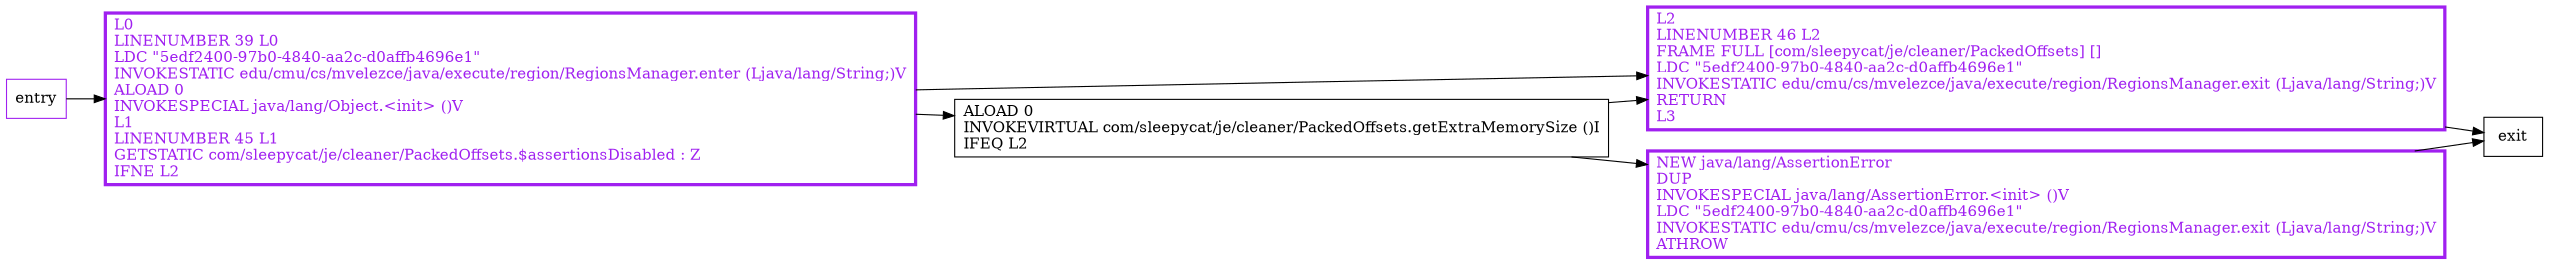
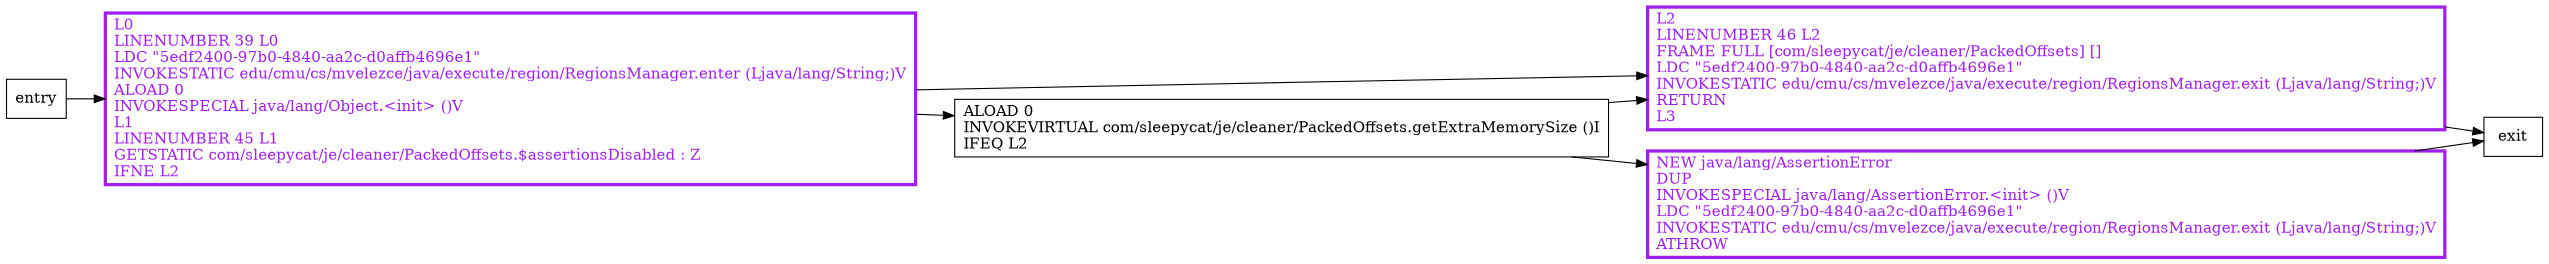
(36, 99) -> (36, 99)
